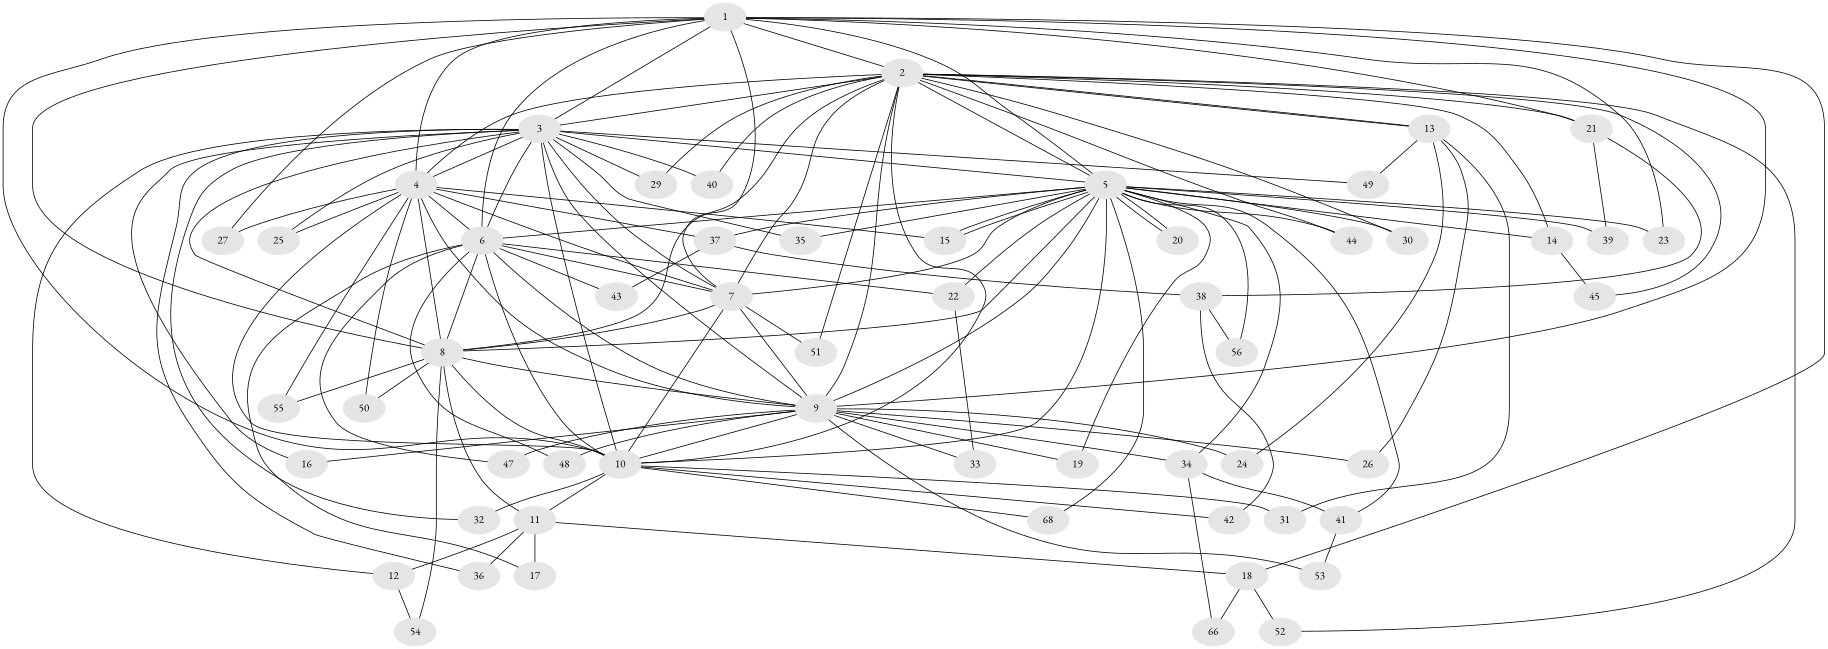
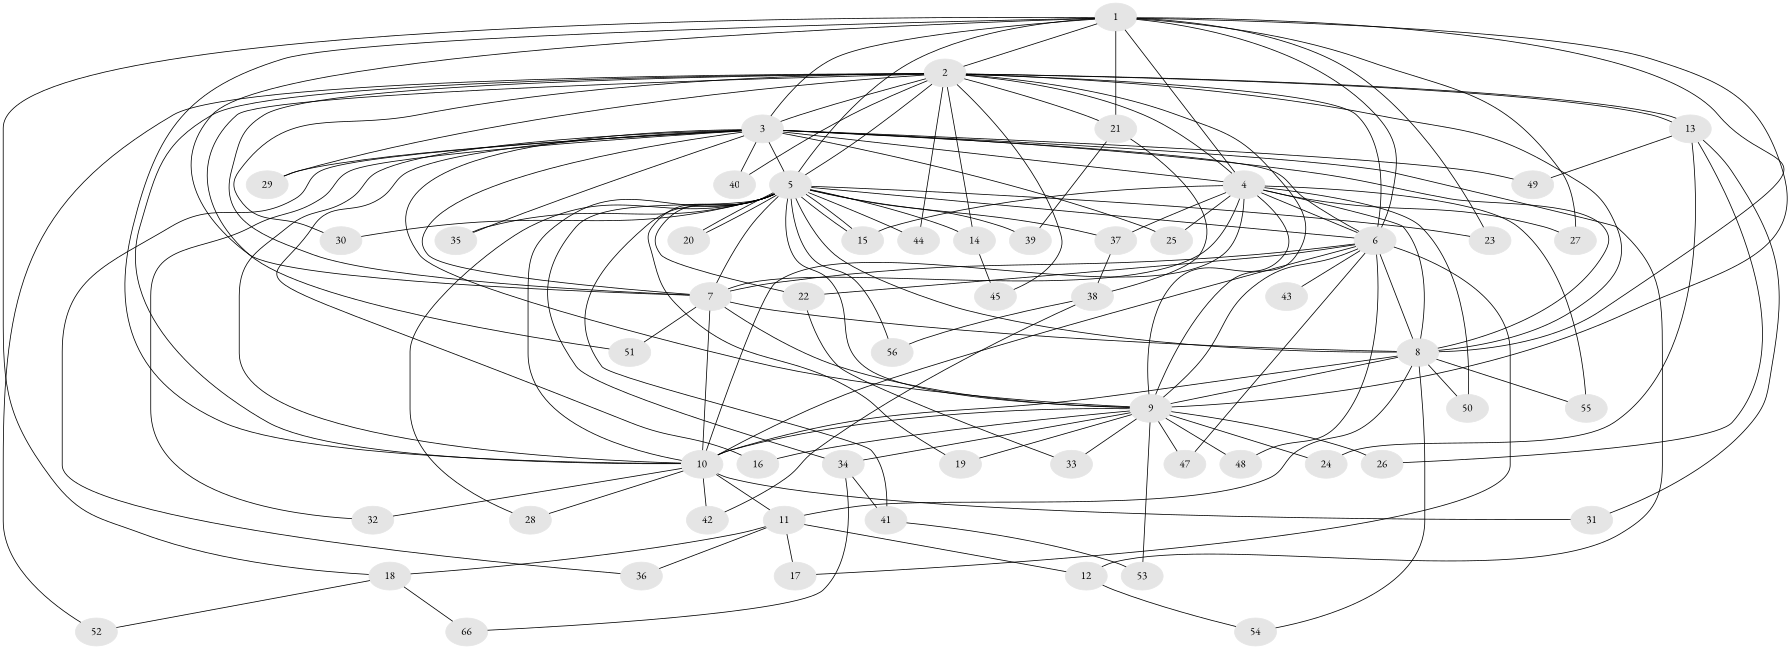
none -> (1222, 89)
(683, 259) -> none
(1048, 520) -> (530, 520)
